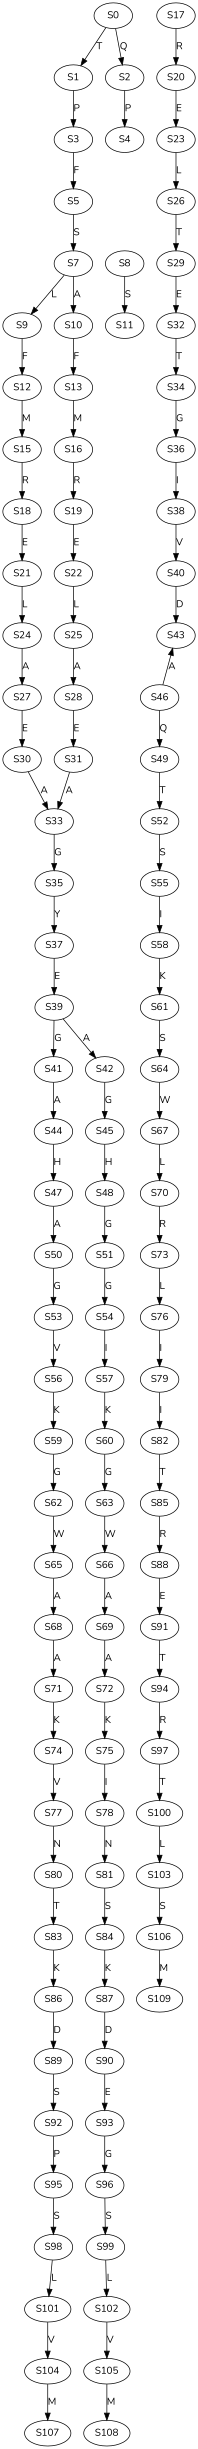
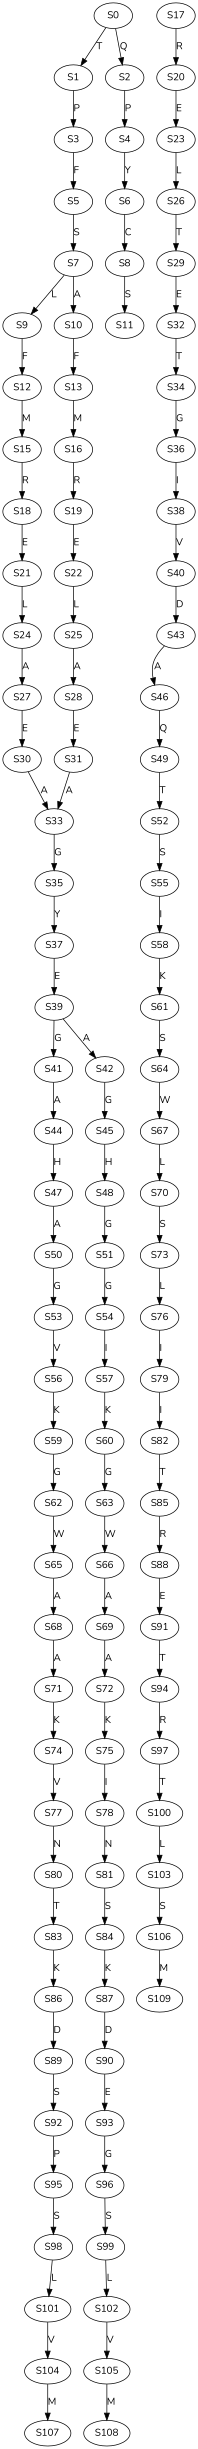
none -> (125, 202)
(167, 670) -> (154, 661)
(163, 1224) -> (163, 1224)
